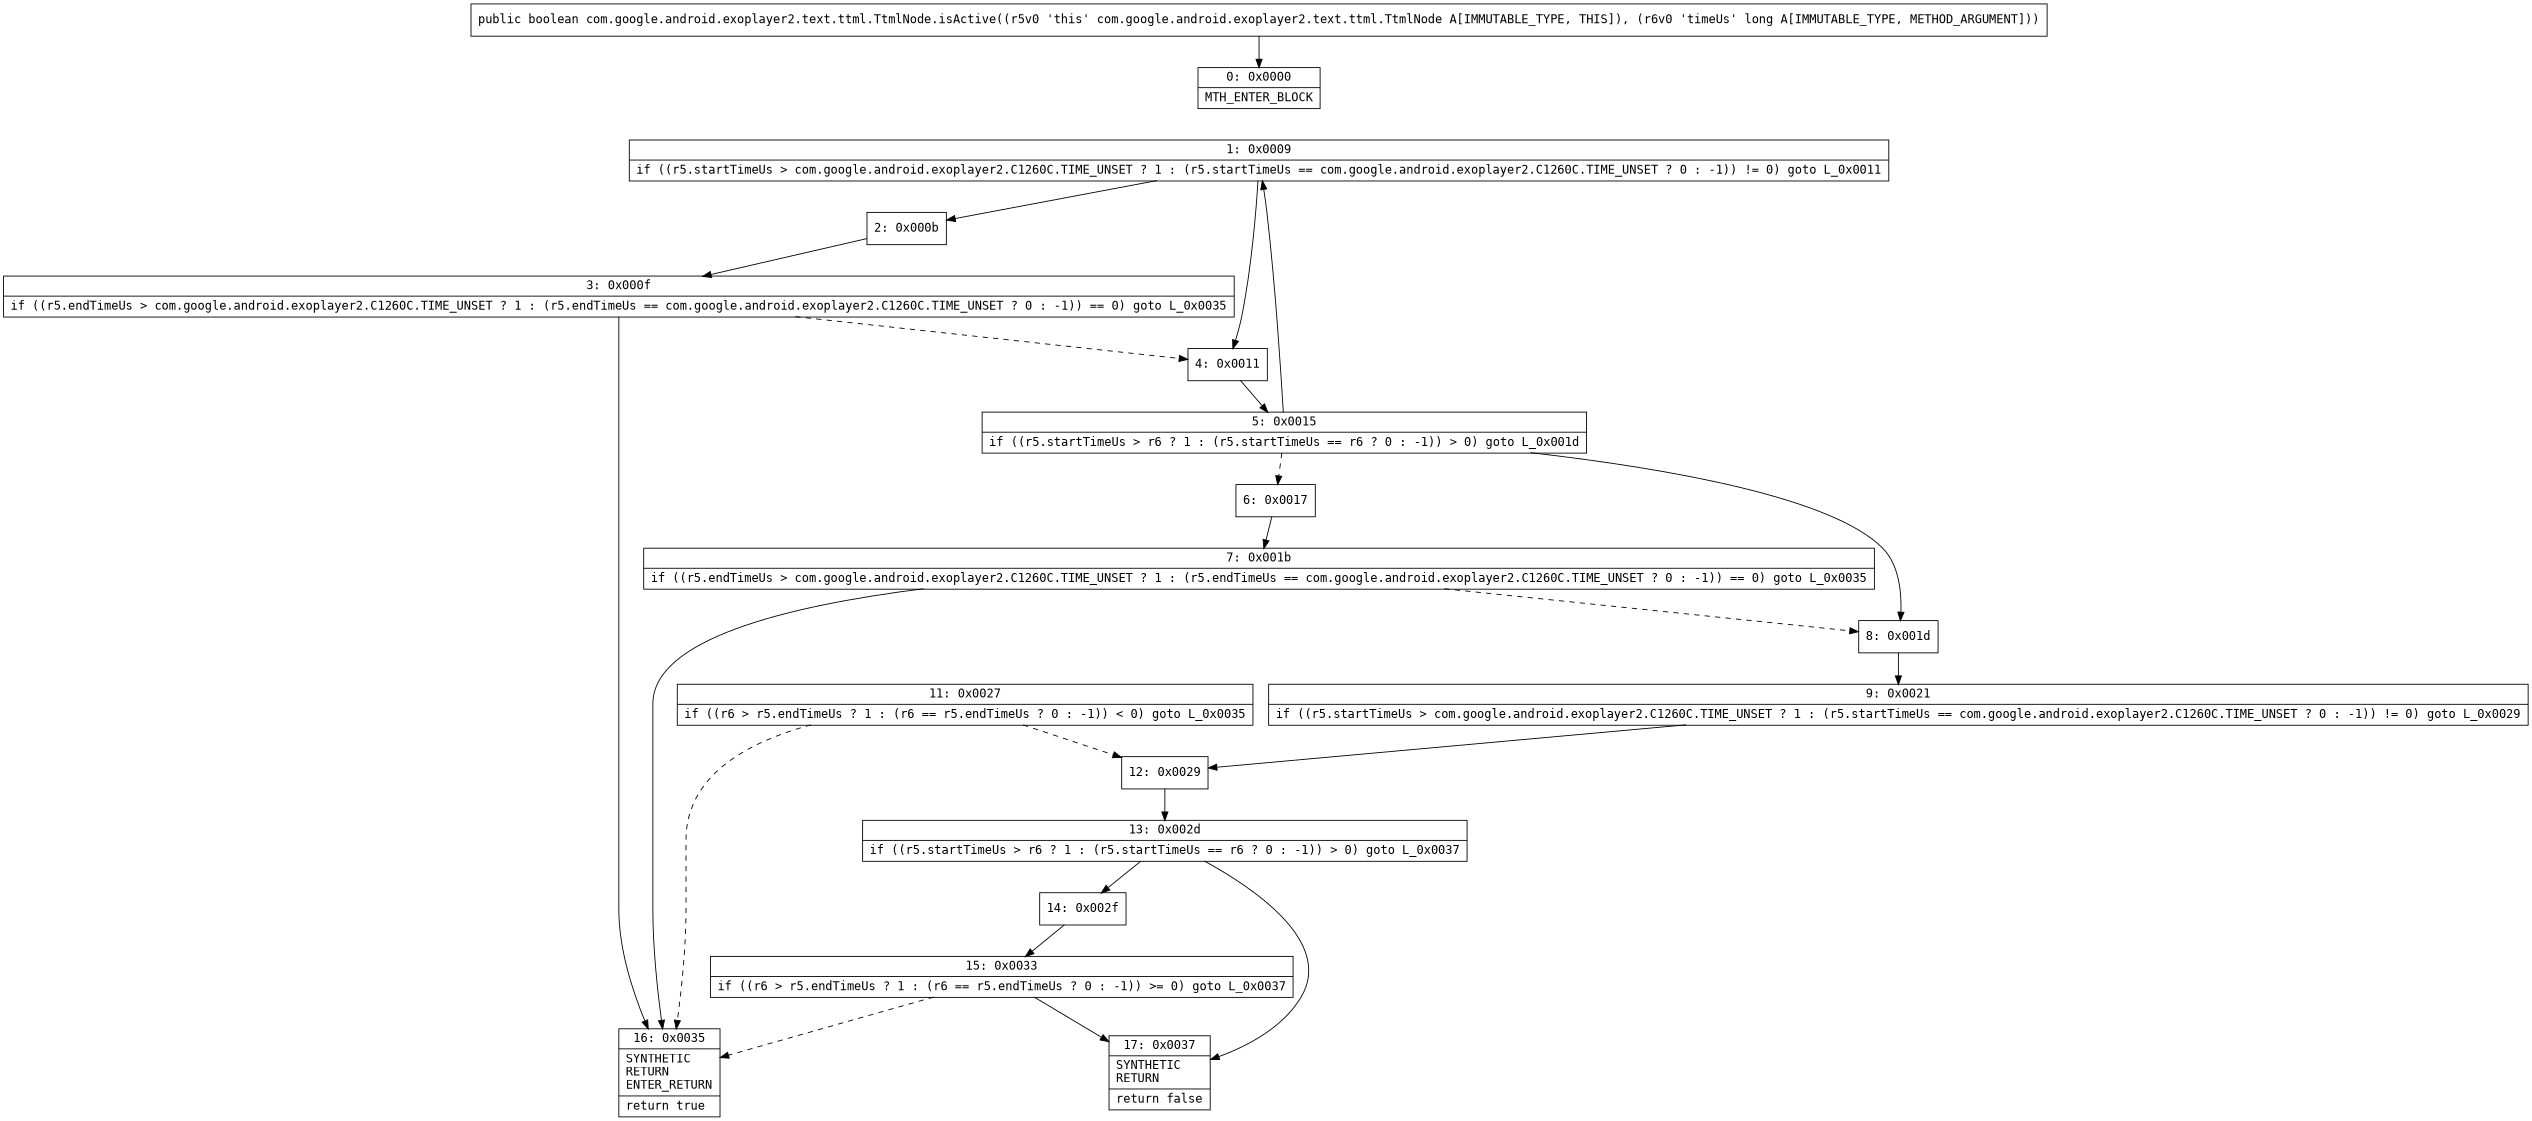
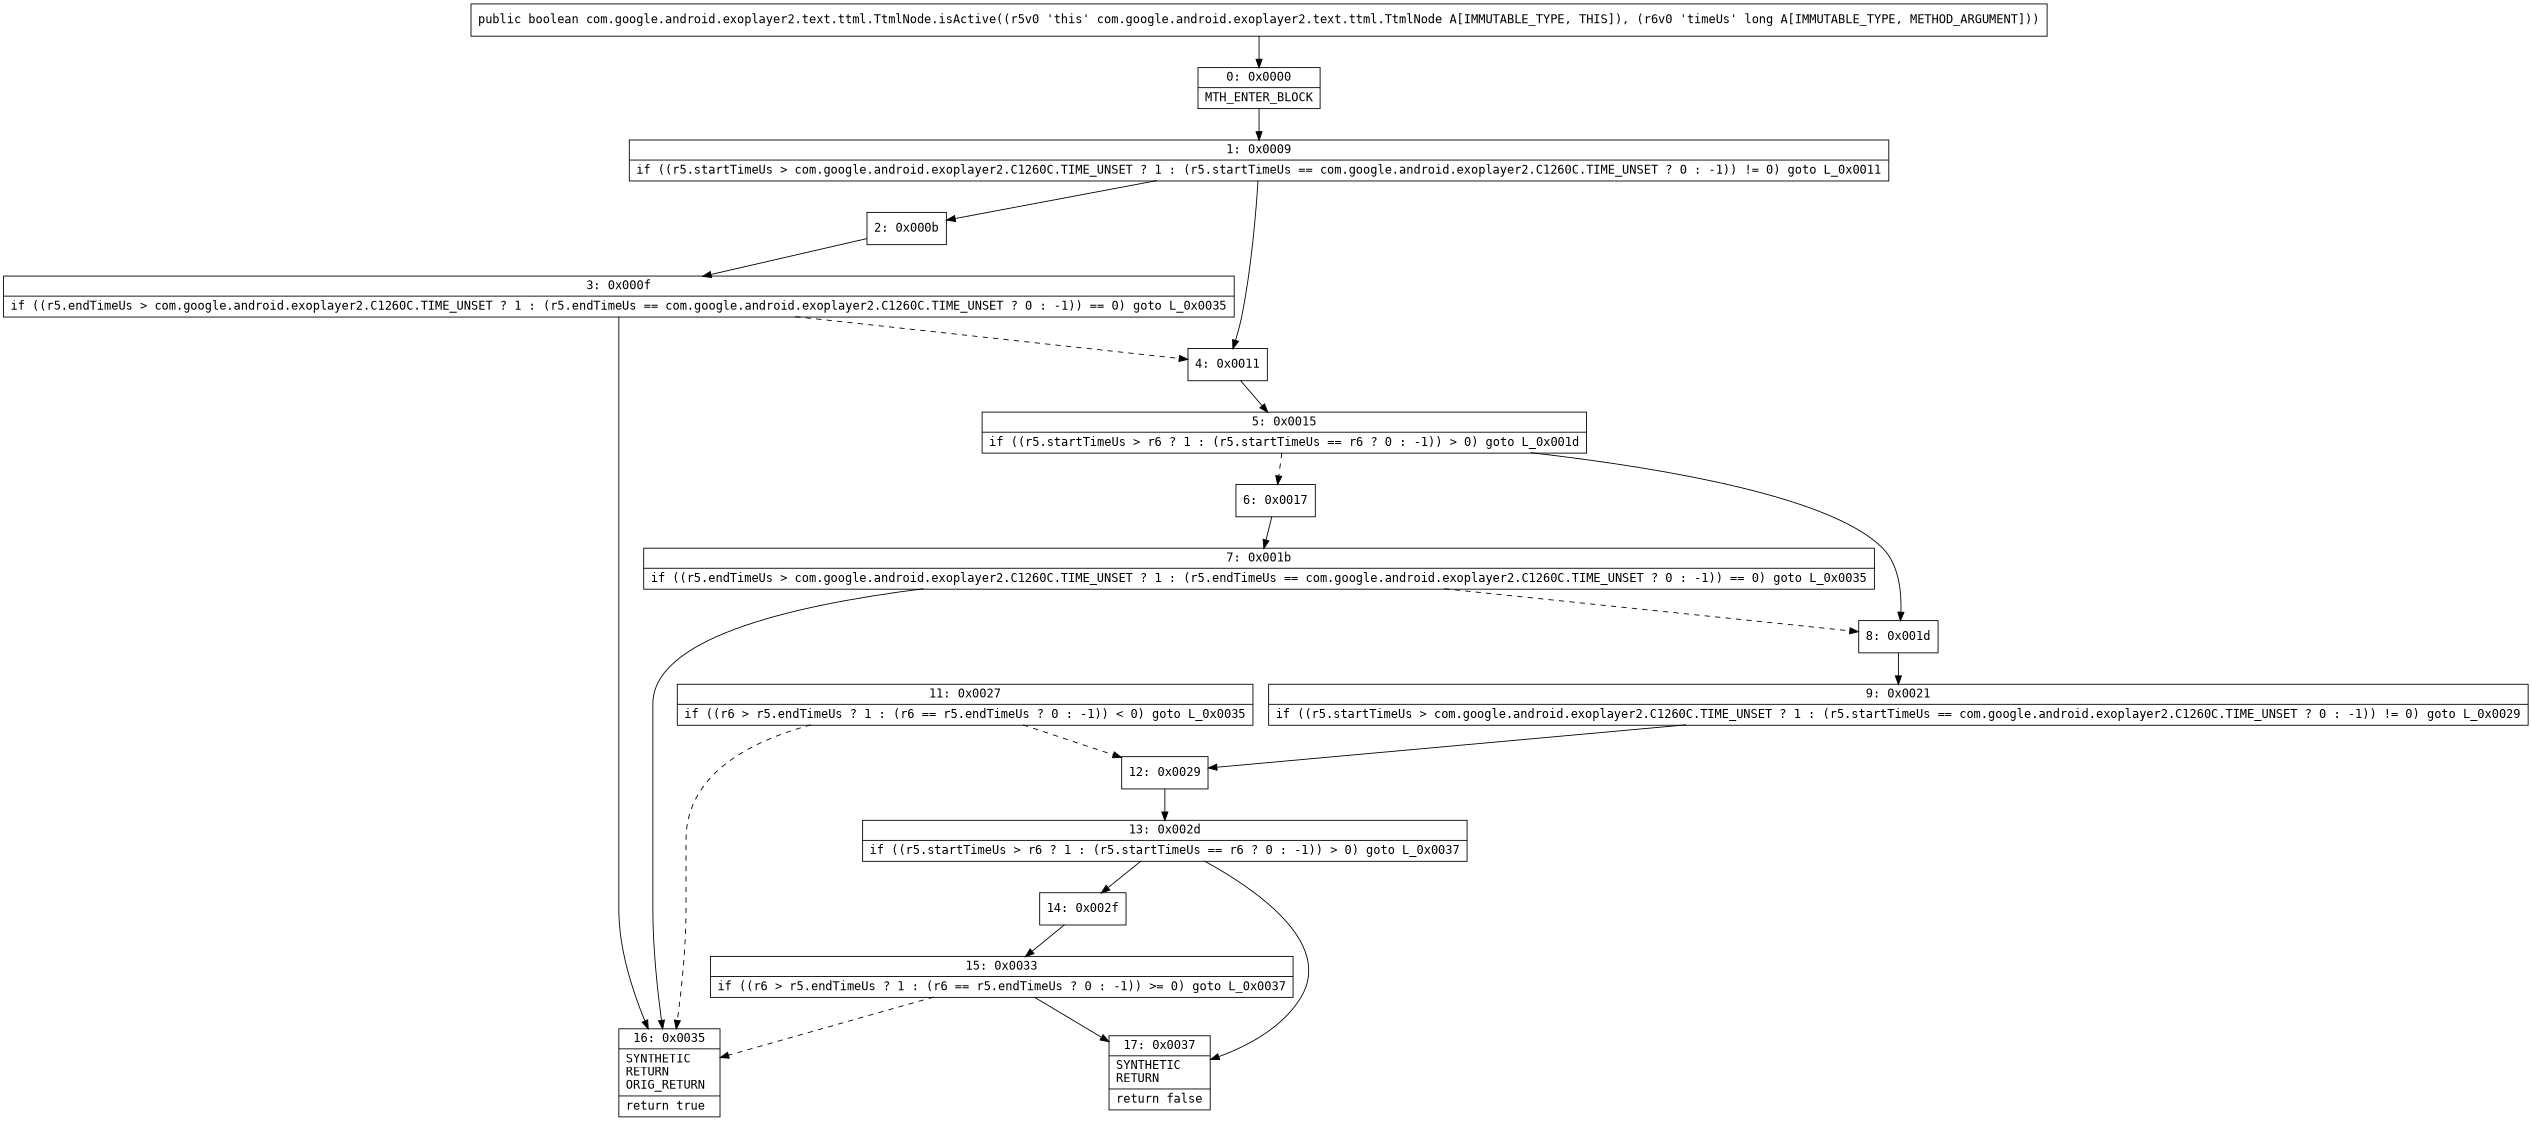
(1275, 301) -> (1259, 120)
(669, 1085) -> (666, 1085)
